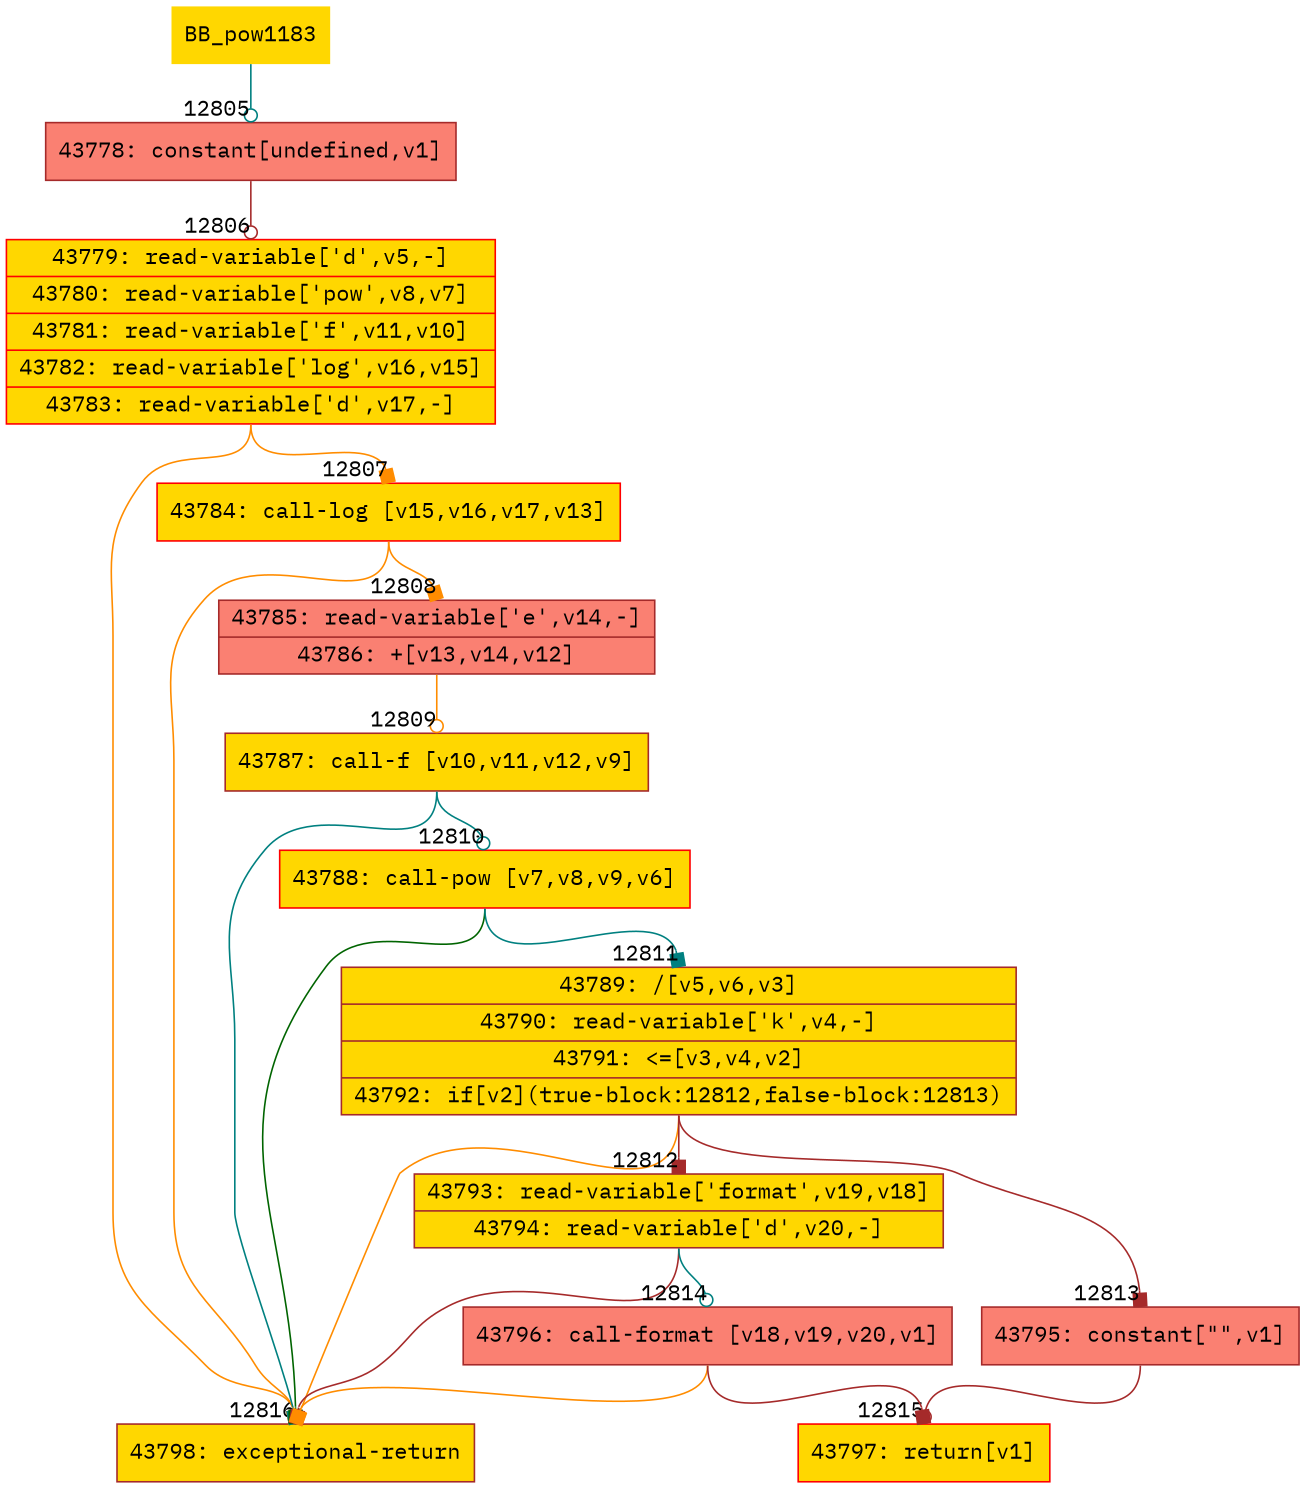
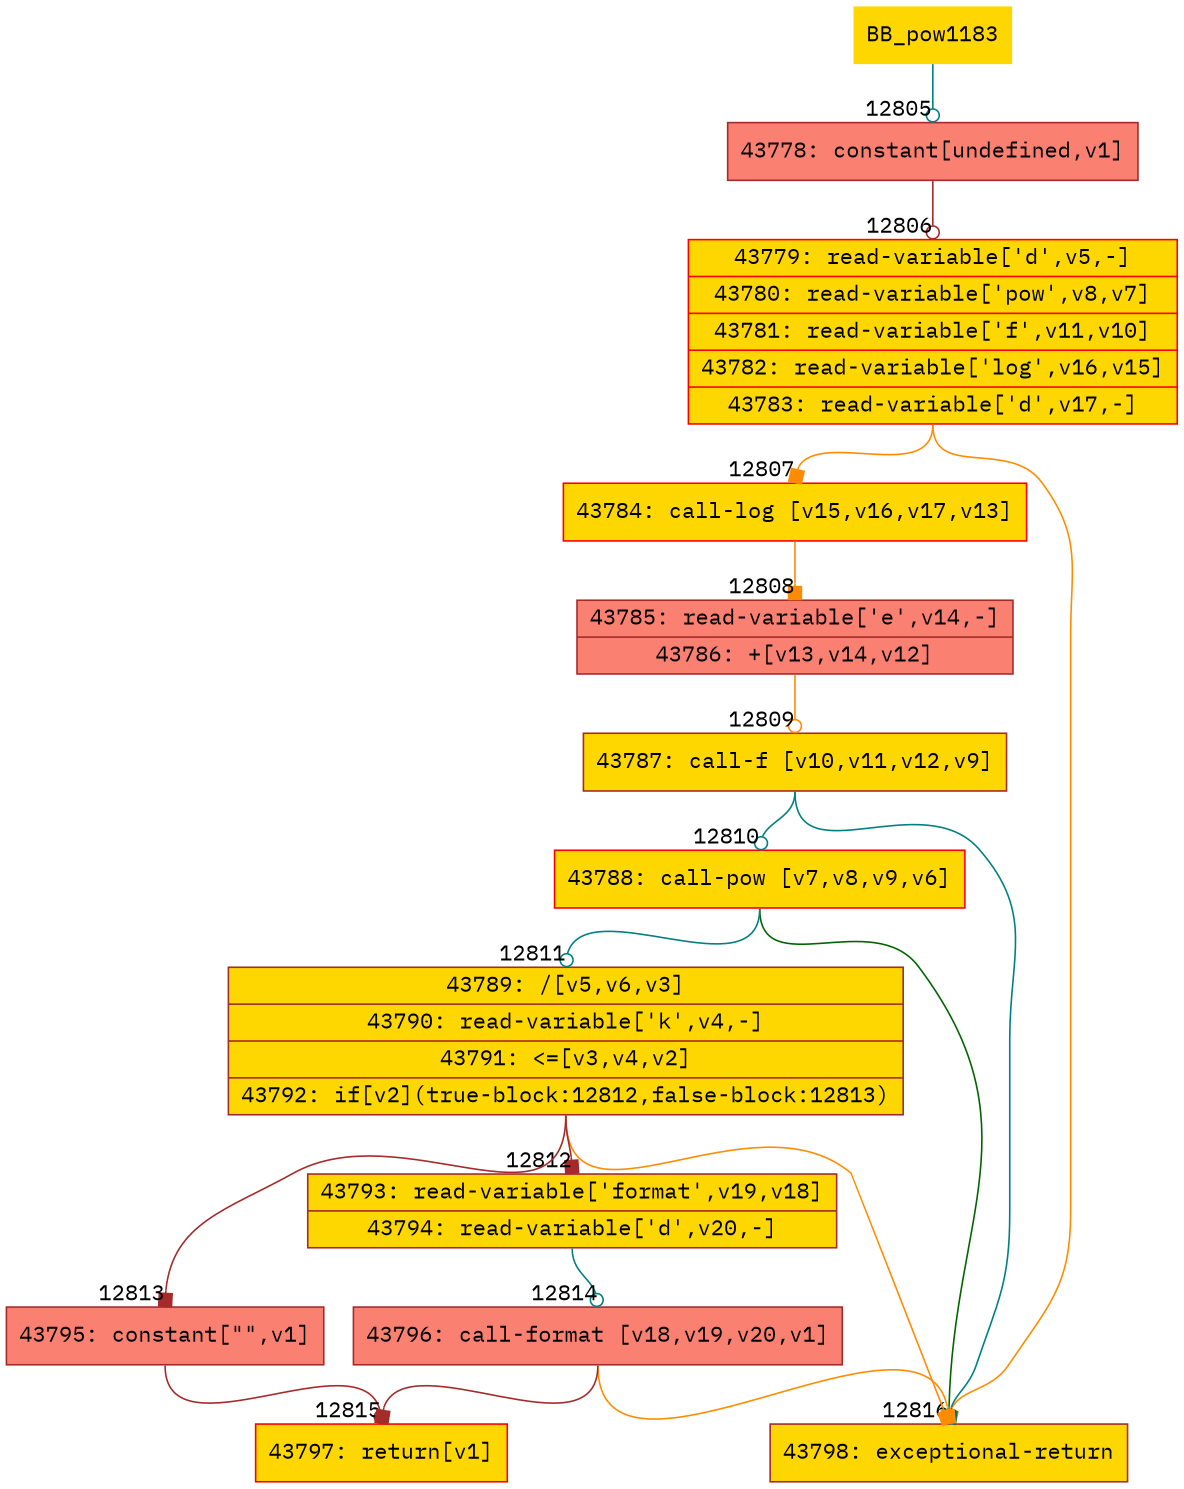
(174, 911) -> none
(574, 939) -> (669, 939)
(487, 1294) -> none
